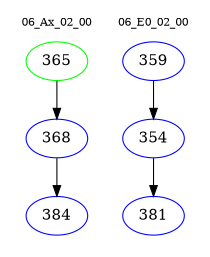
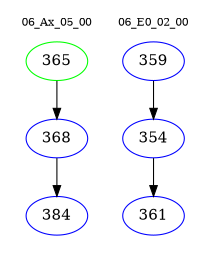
(57, 23) -> (57, 23)
(154, 216) -> (154, 216)
